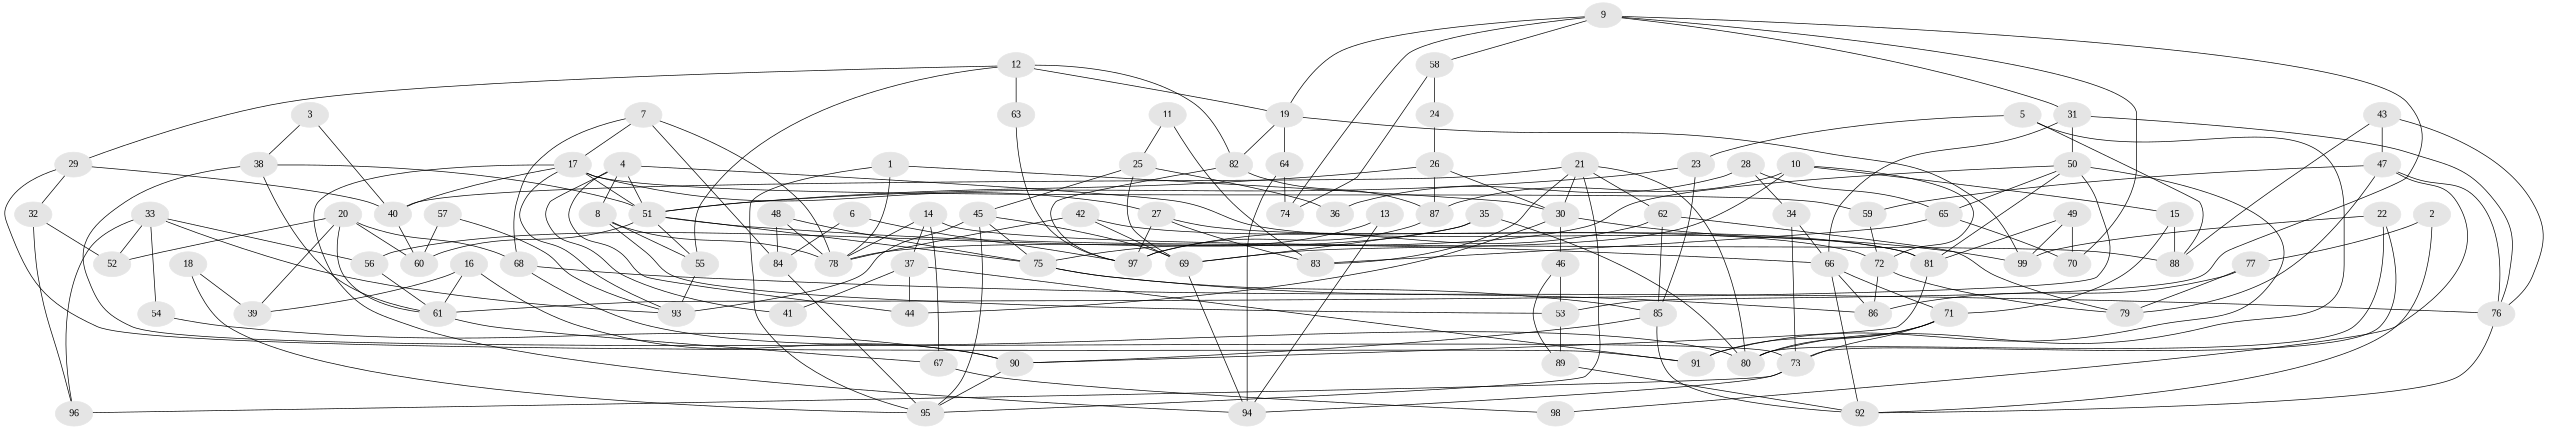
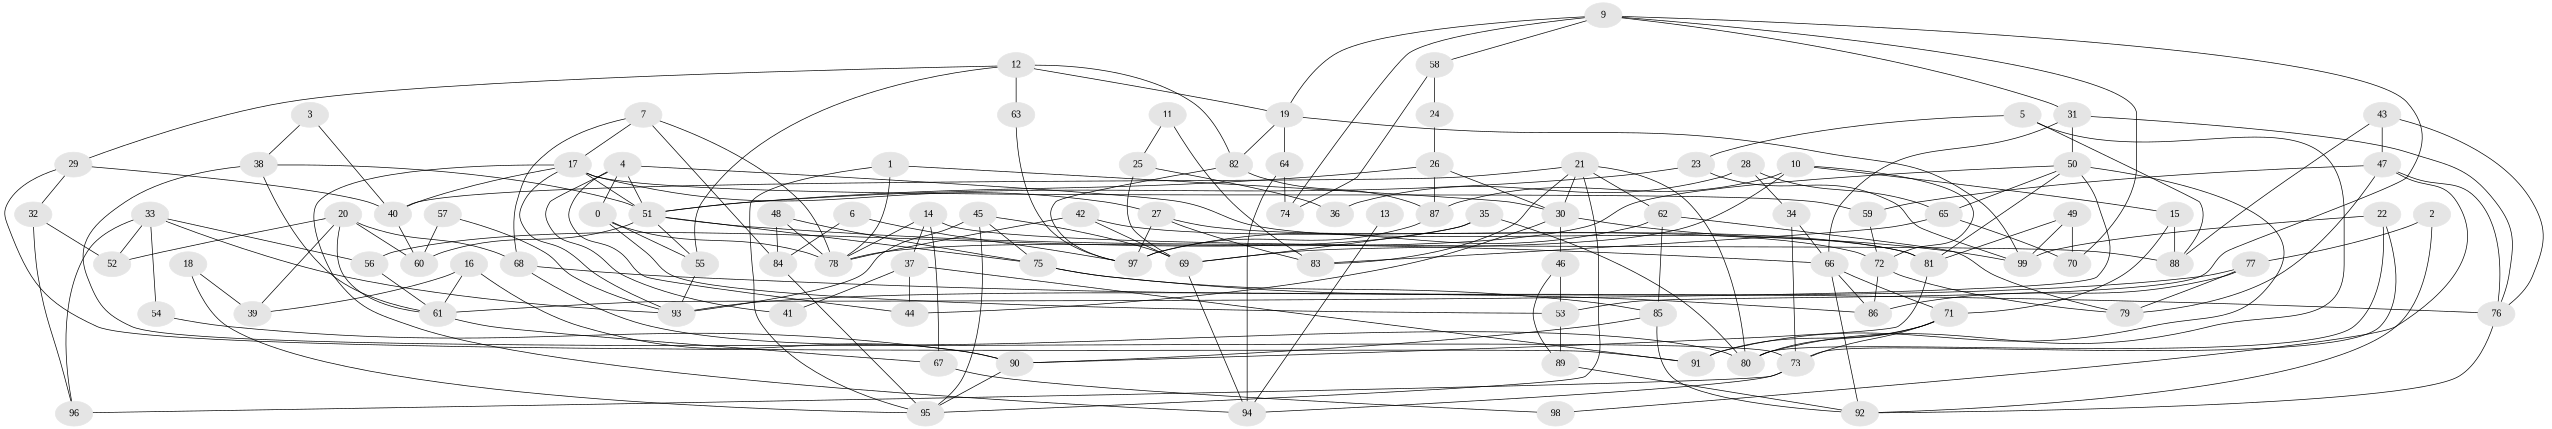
(1058, 190) -> none
(598, 214) -> (598, 214)
(1214, 245) -> none
(1677, 262) -> (1888, 200)
none -> (1464, 294)
